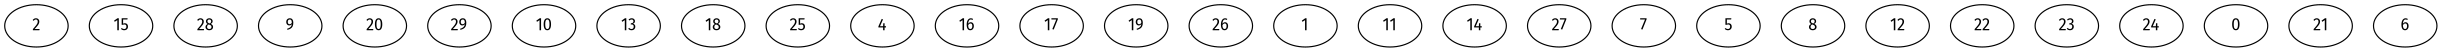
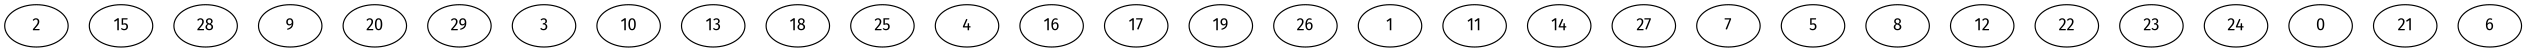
none -> (544, 26)
